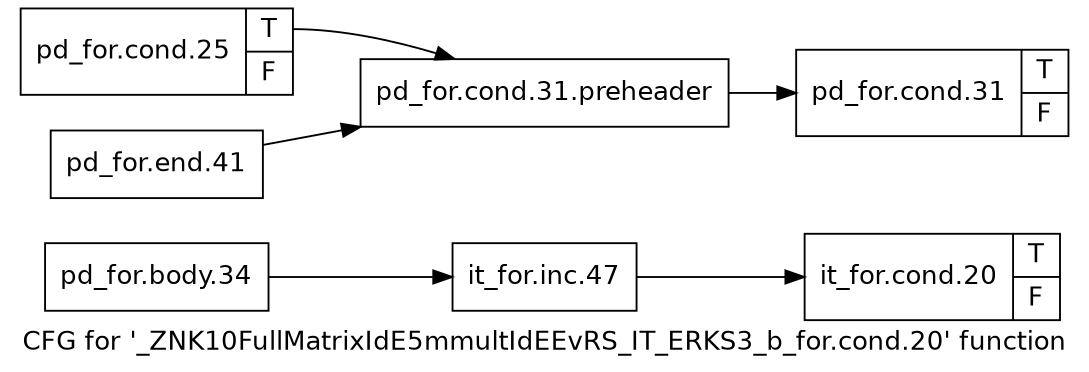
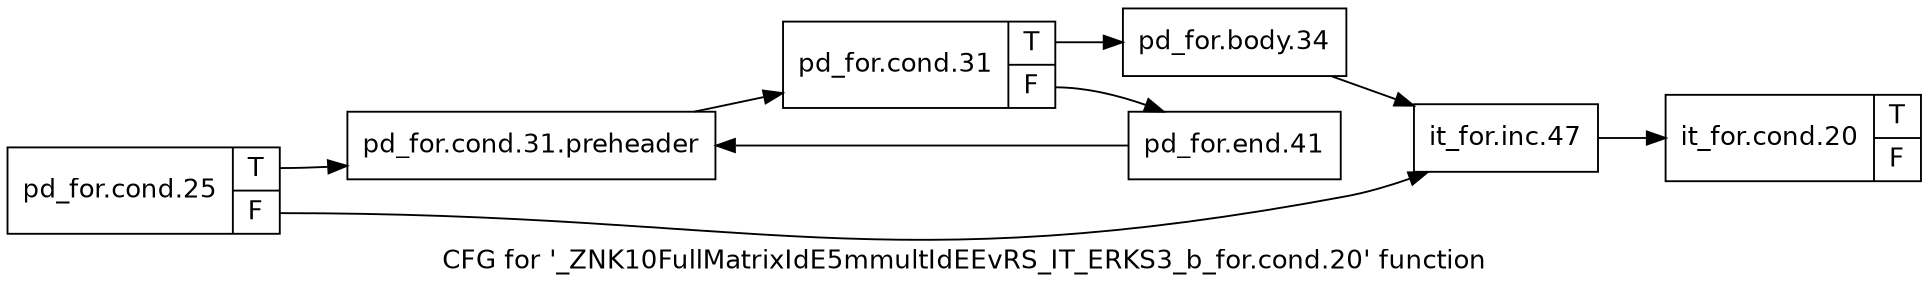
none -> (1079, 42)
none -> (1101, 92)
none -> (847, 238)
